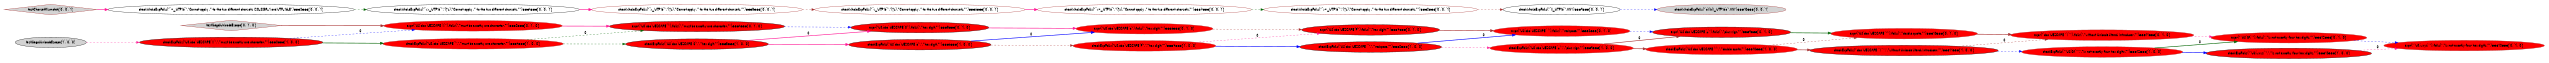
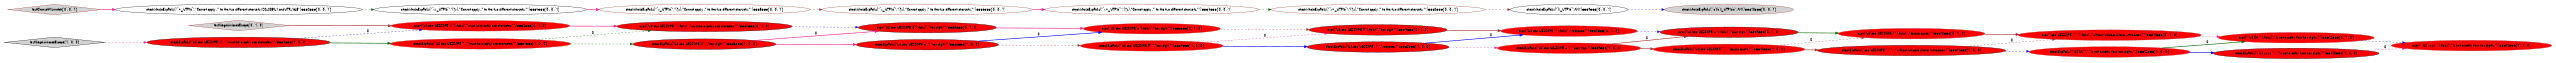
(51, 42) -> (55, 42)
